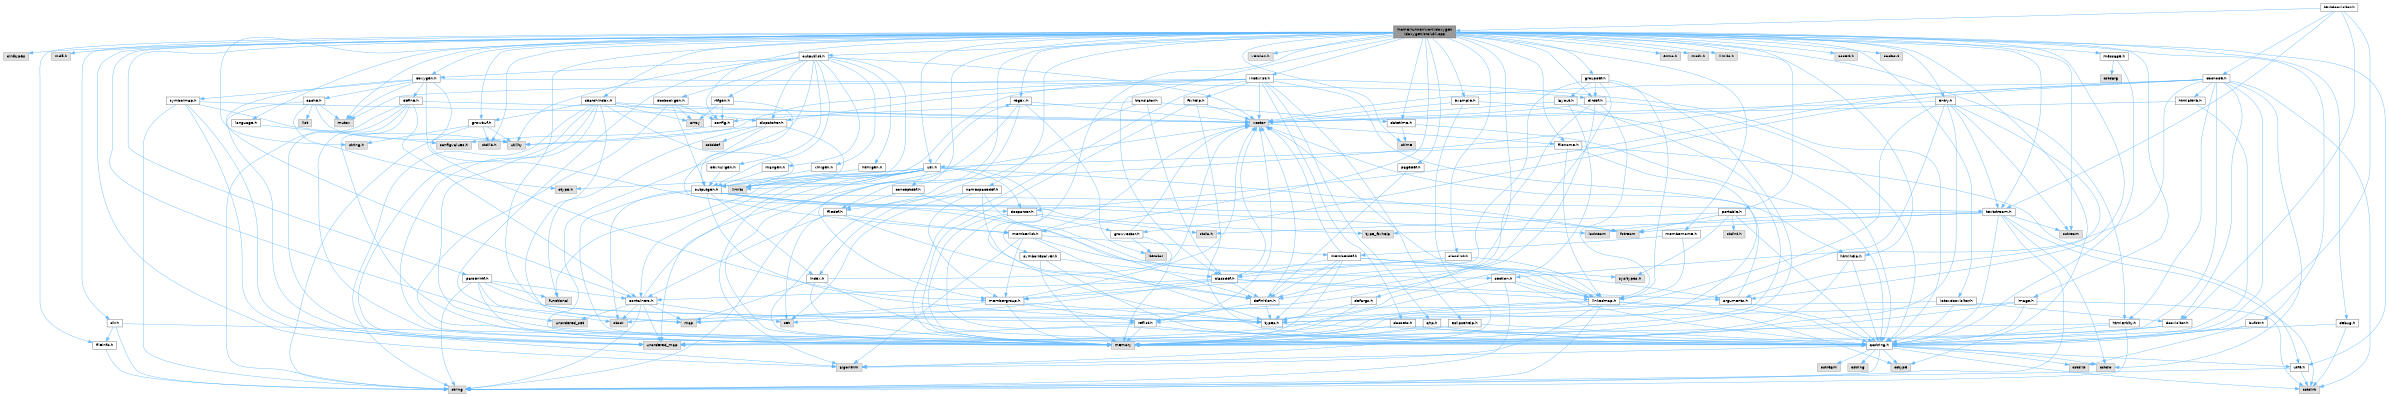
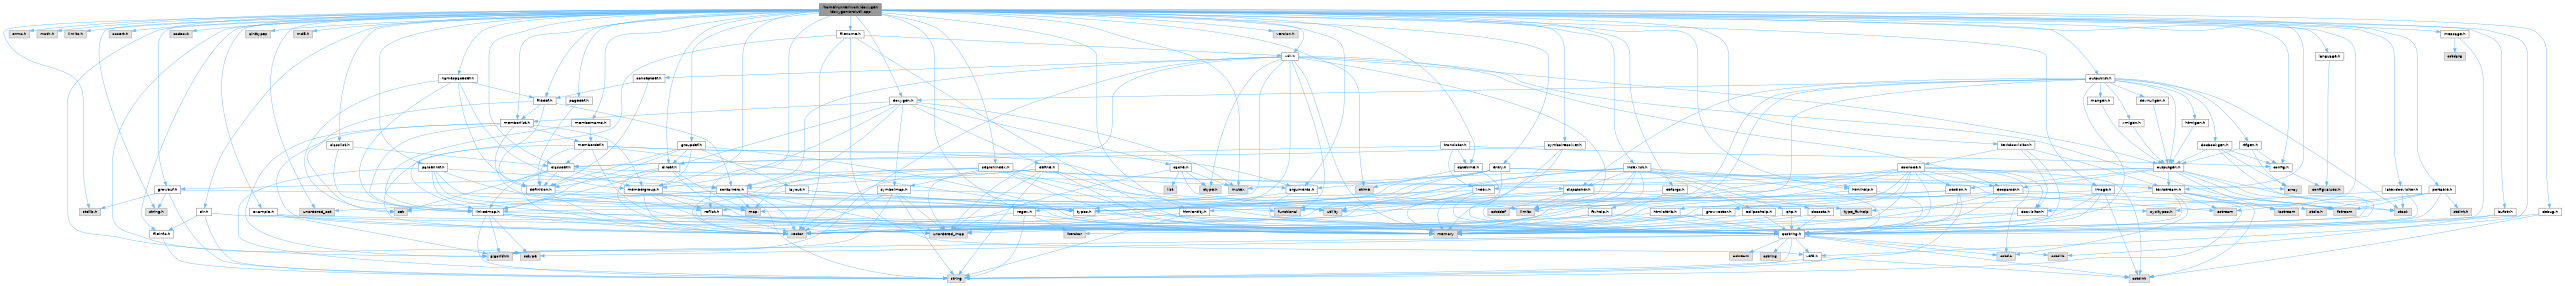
(1890, 19) -> (1559, 20)
(1409, 134) -> (820, 129)
(387, 197) -> (932, 181)
